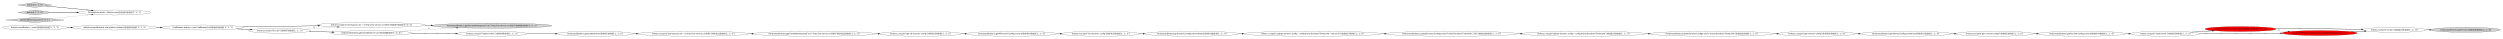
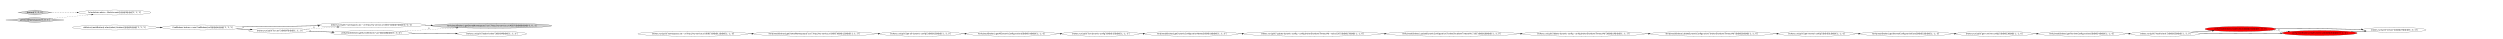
(35, 5) -> none
(64, 12) -> (64, 12)
(35, 28) -> none
(2466, 30) -> none
(595, 34) -> none
